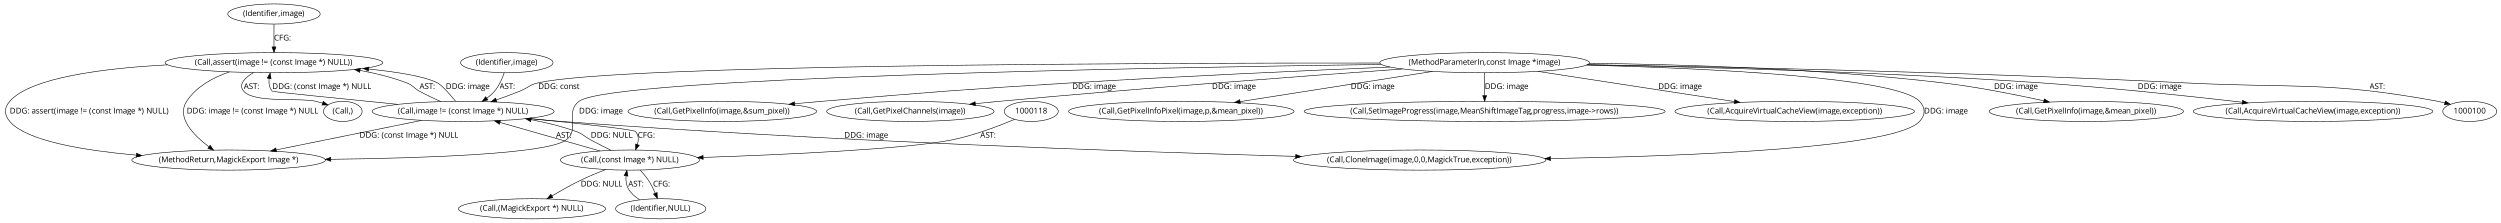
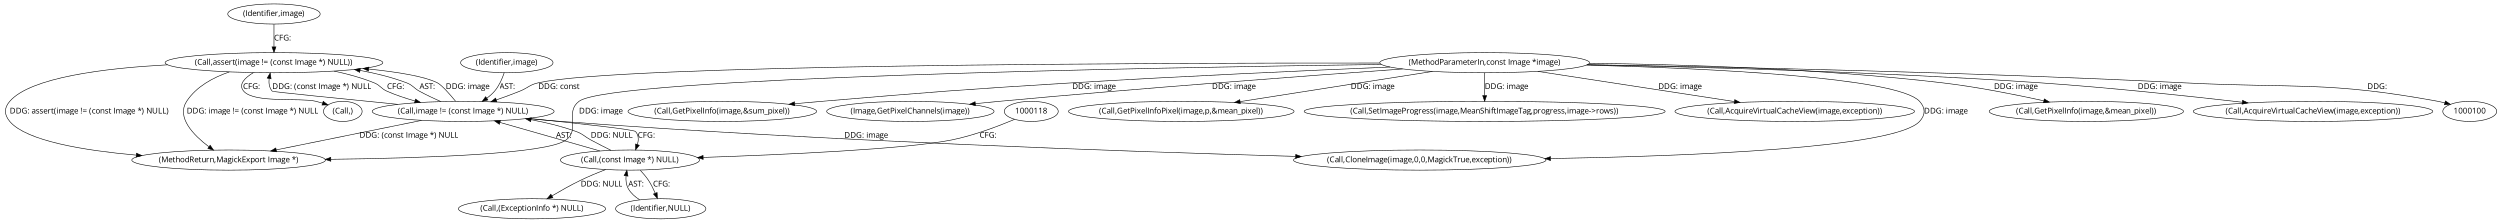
none -> (376, 84)
(253, 87) -> (253, 87)
(2379, 87) -> (2379, 87)
(910, 111) -> (910, 111)
(989, 136) -> (989, 136)
(532, 209) -> (532, 209)
